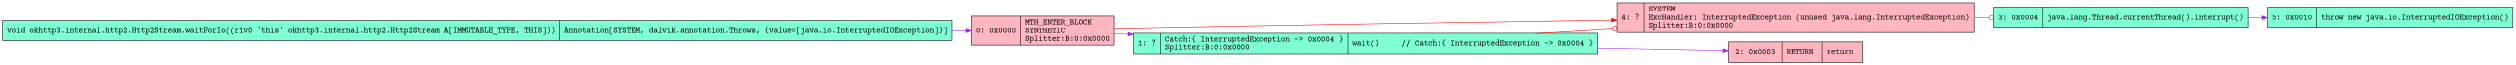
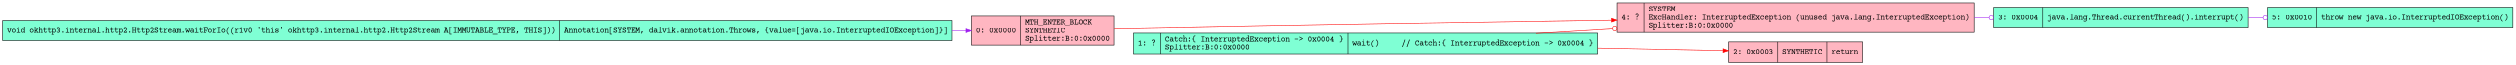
(2256, 18) -> (2256, 18)
(1121, 34) -> none
(1660, 49) -> (1660, 49)
(1800, 52) -> (1802, 52)
